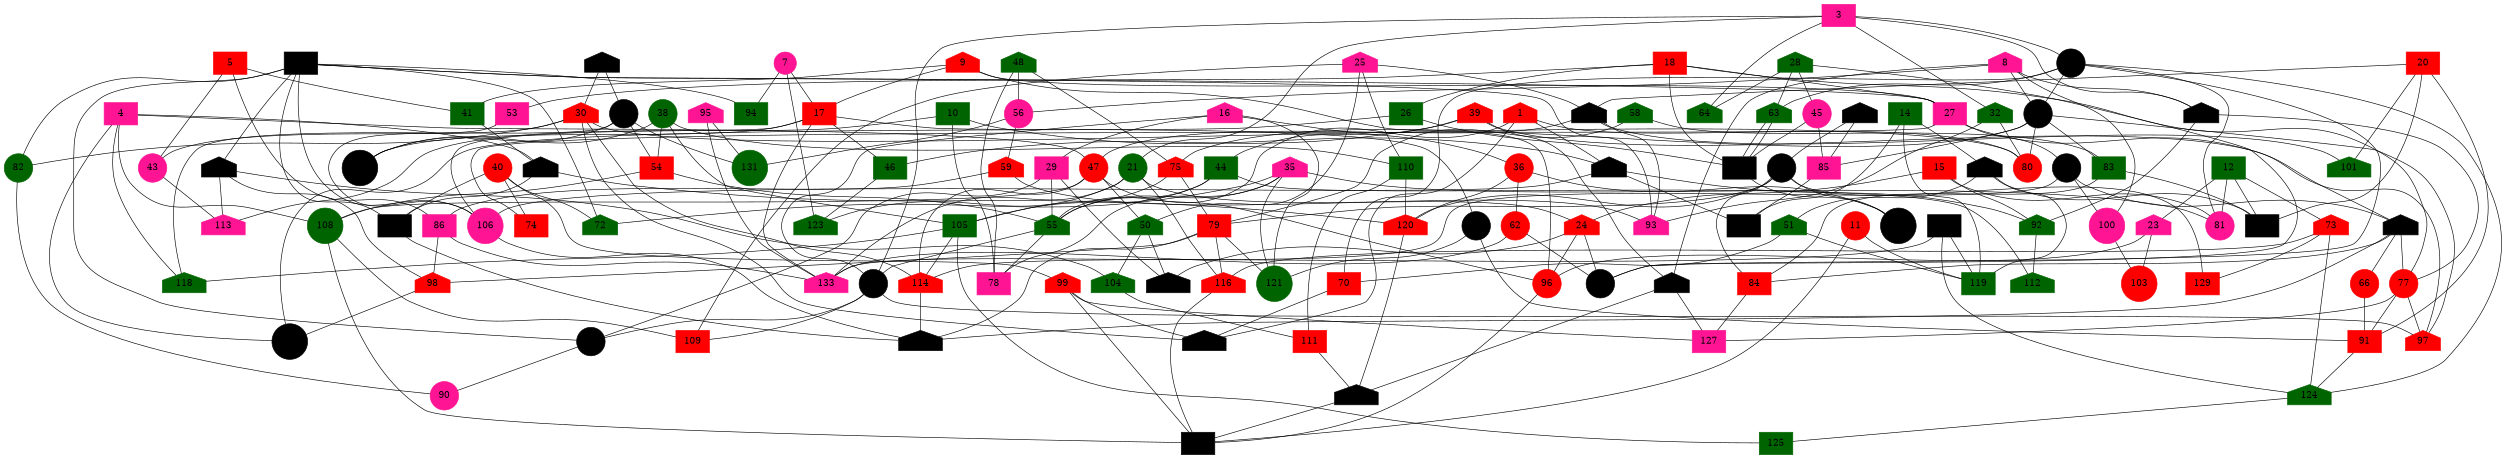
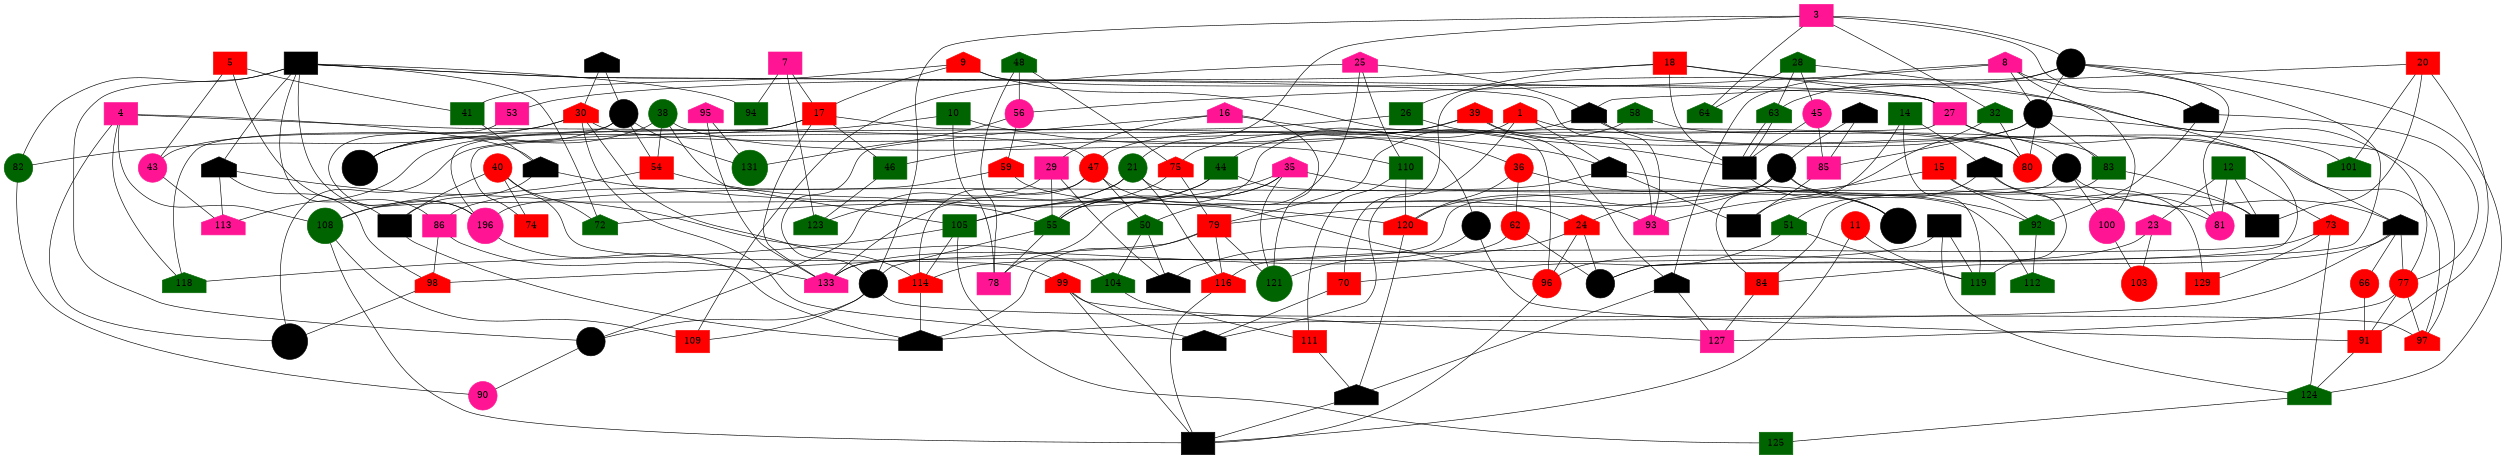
(785, 63) -> (785, 63)
(485, 226) -> (485, 226)
